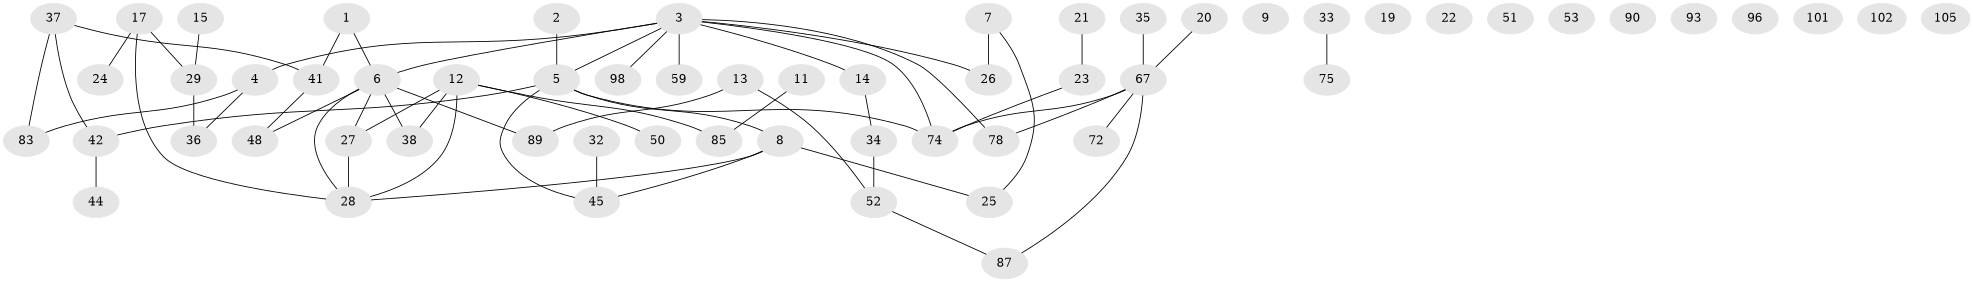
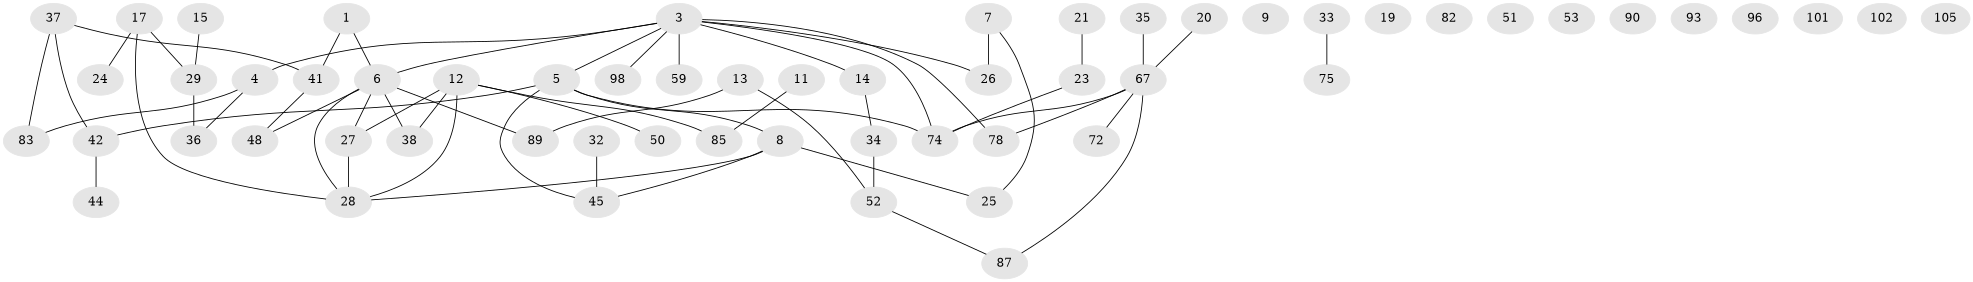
(557, 19) -> none
(1449, 19) -> (1449, 19)
